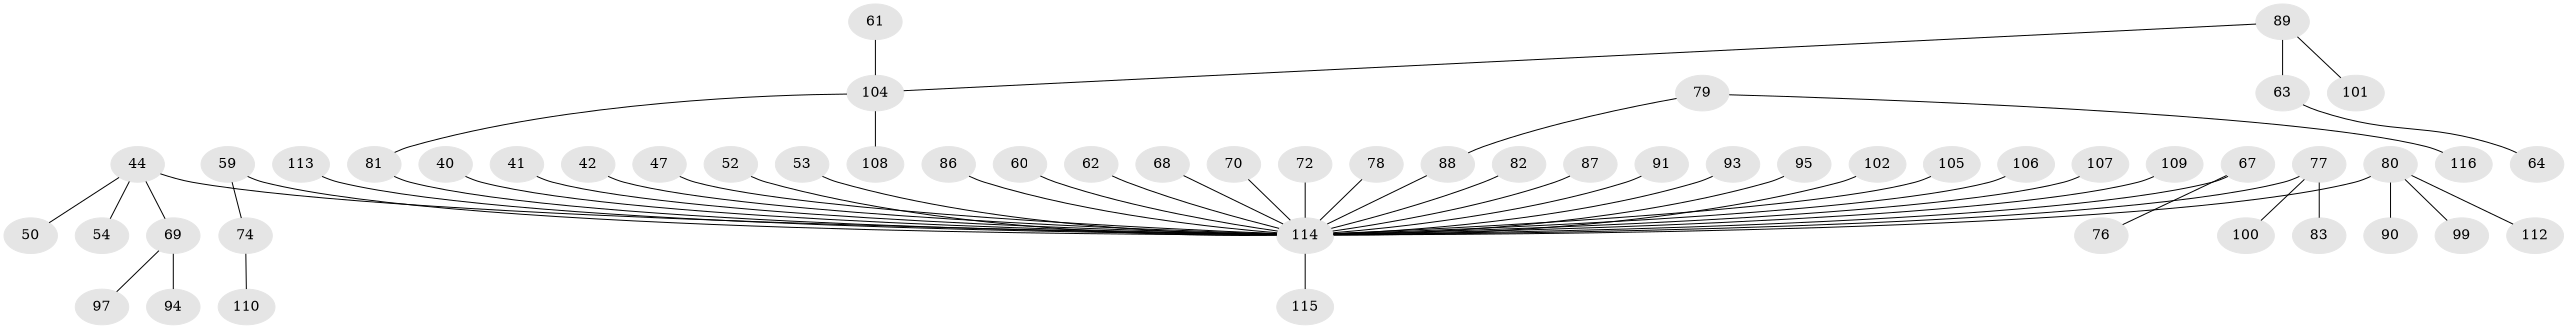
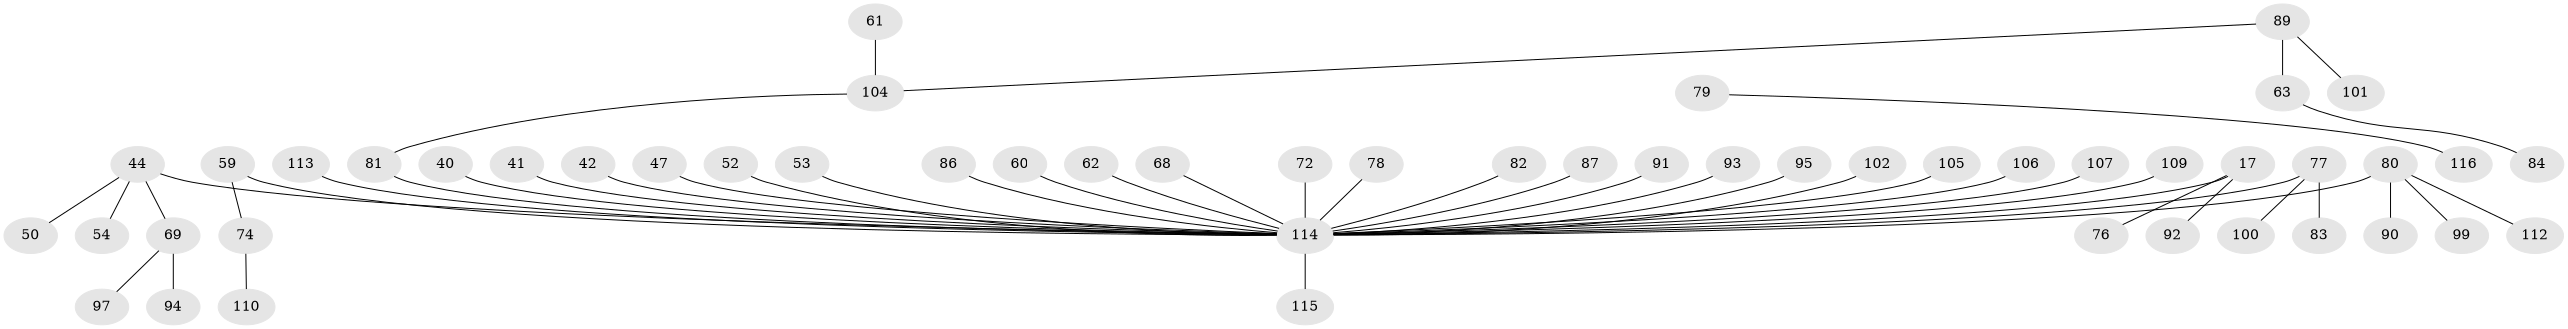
(875, 164) -> none
(1234, 164) -> none
(1448, 164) -> none
(2248, 164) -> (2248, 164)
(2537, 164) -> (2537, 164)
none -> (2173, 236)
